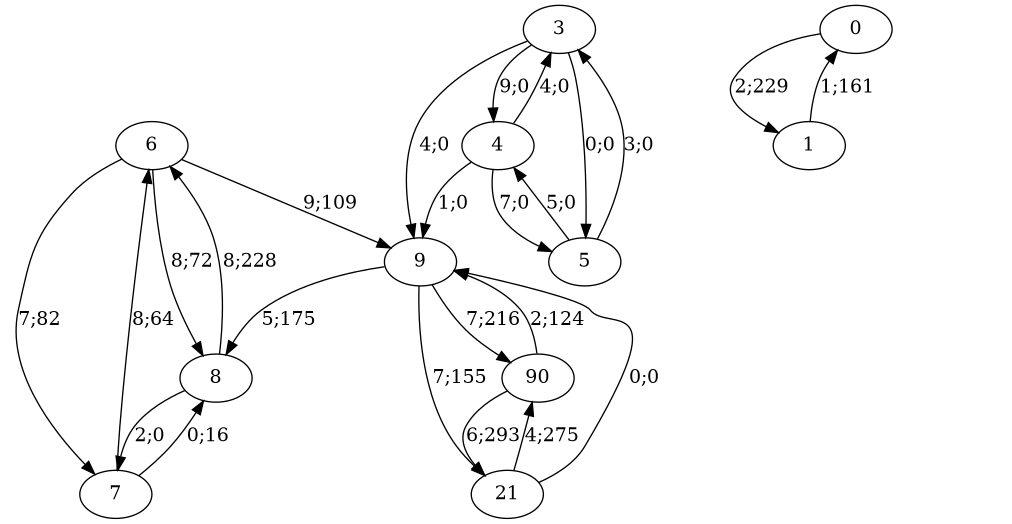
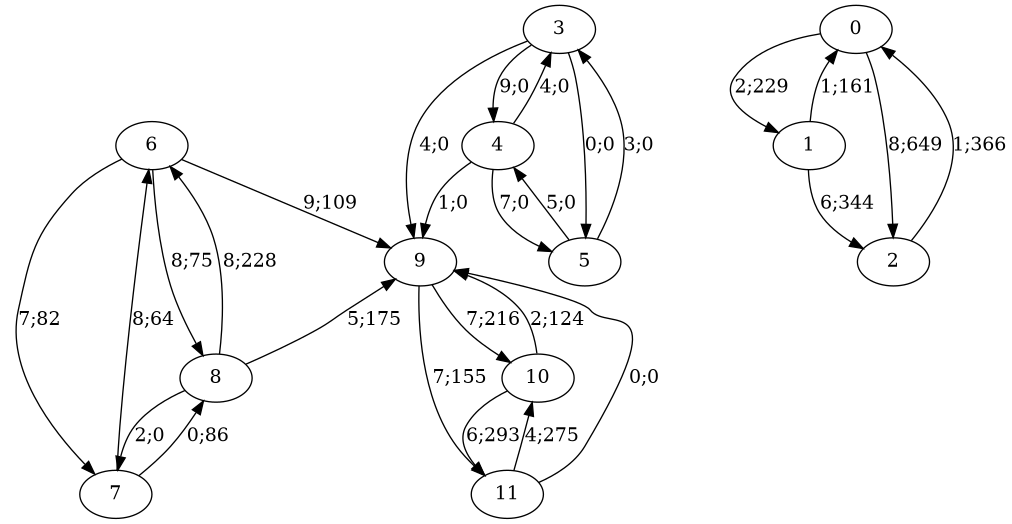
(192, 262) -> (192, 262)
none -> (893, 262)
(300, 289) -> (317, 329)
(538, 378) -> (538, 378)
(208, 436) -> (208, 436)
(507, 494) -> (507, 494)
